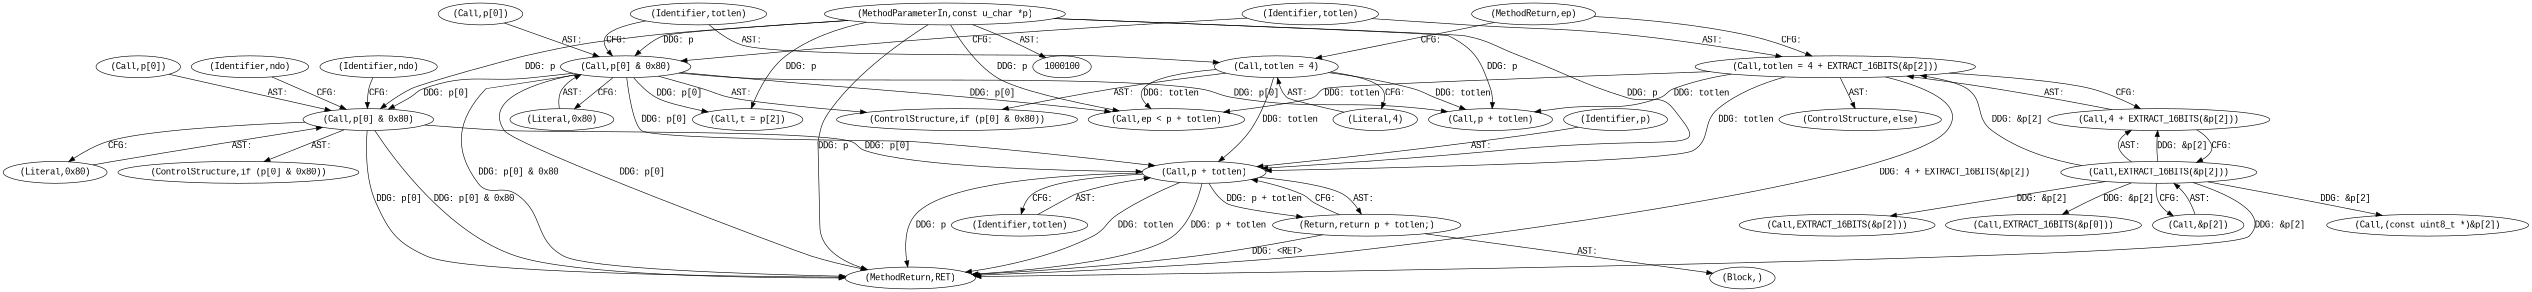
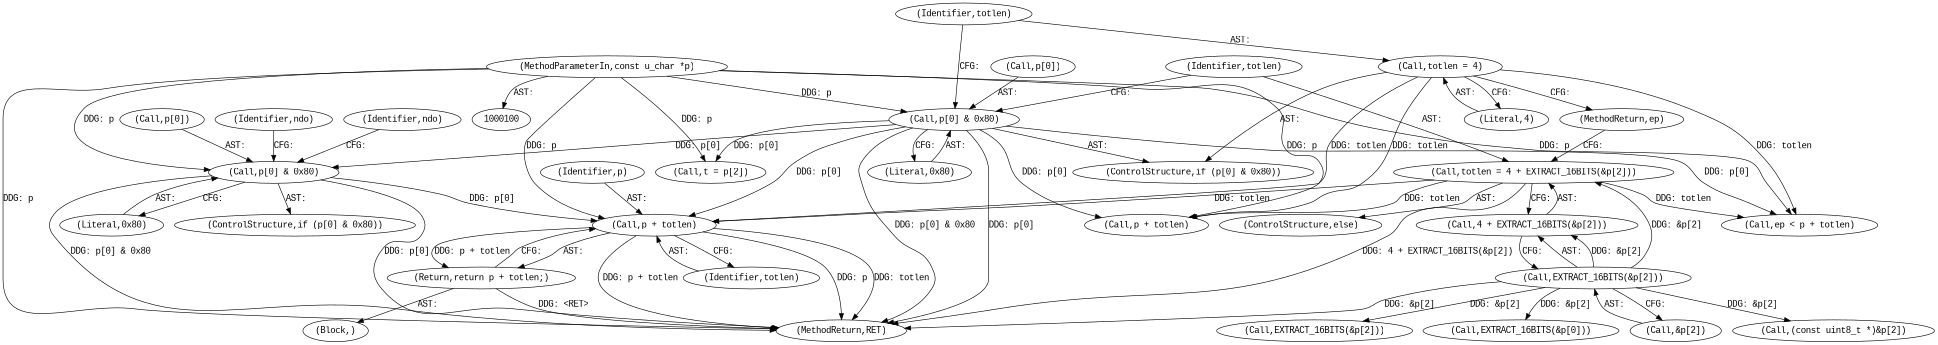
(1408, 40) -> (1530, 92)
